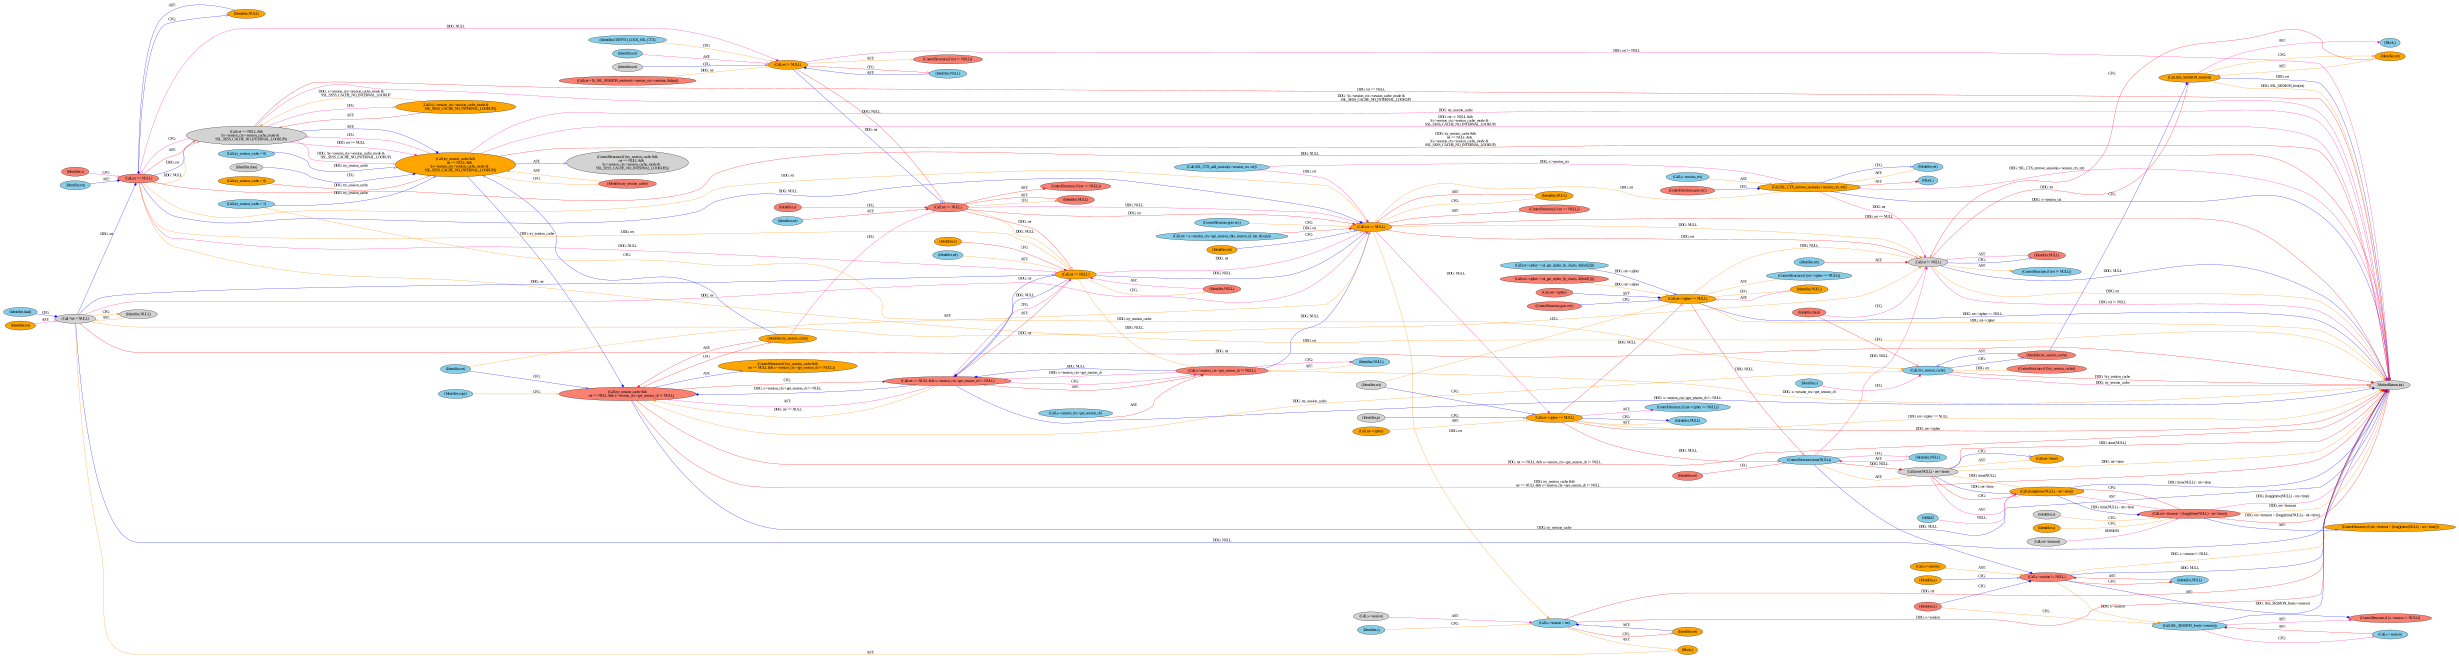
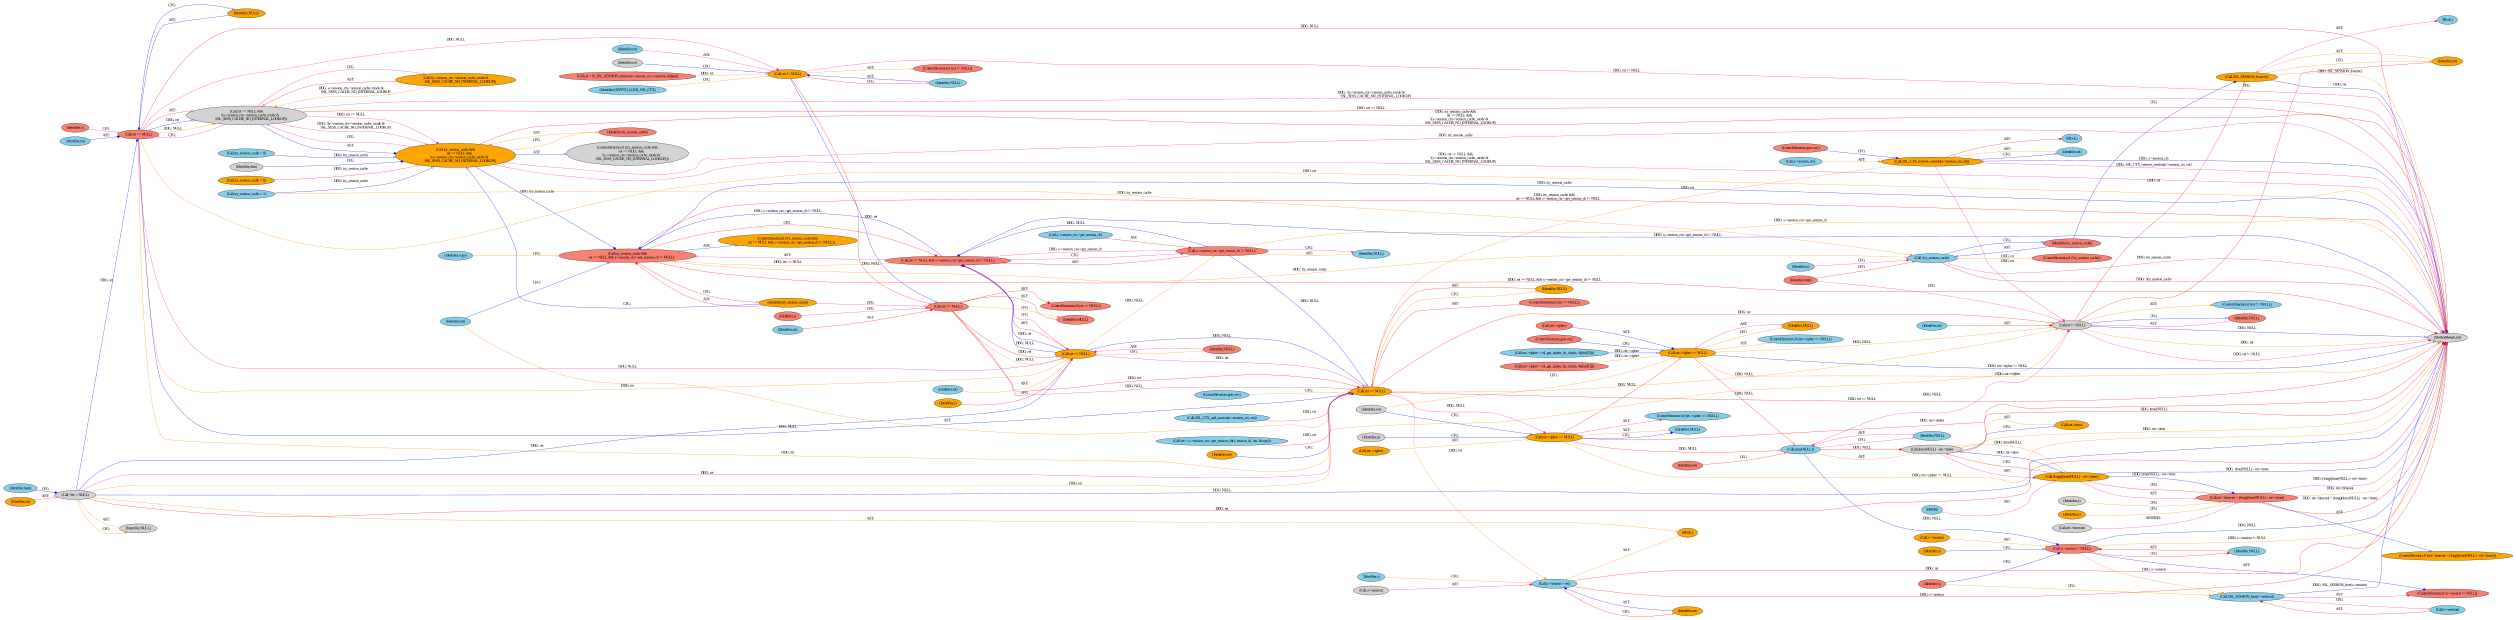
(1531, 164) -> none
(1809, 460) -> (1801, 449)
(1982, 518) -> (2008, 502)
